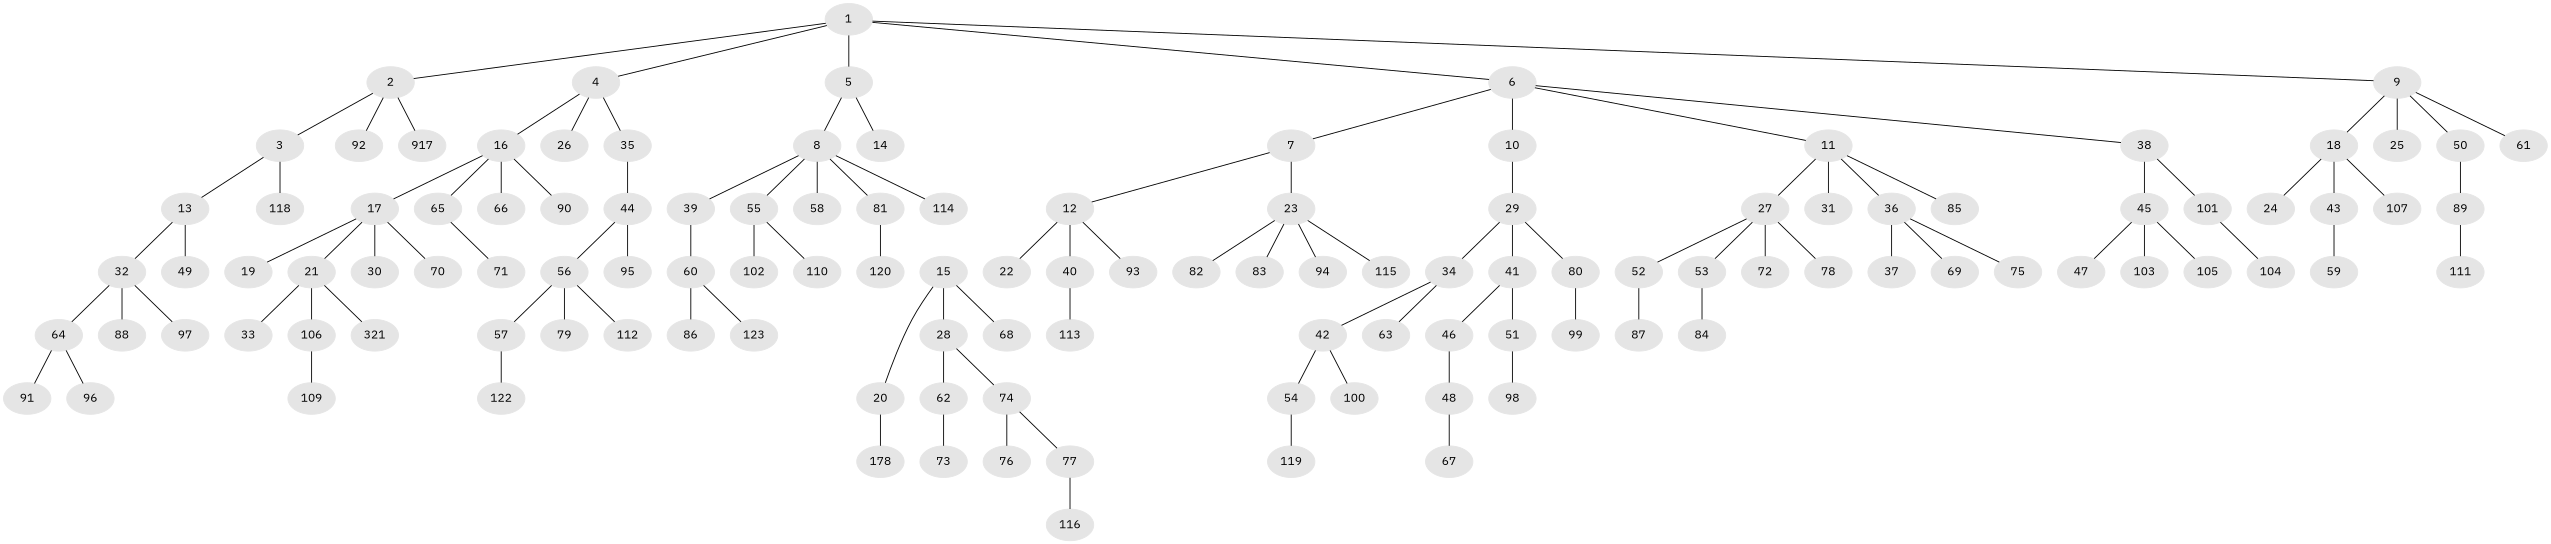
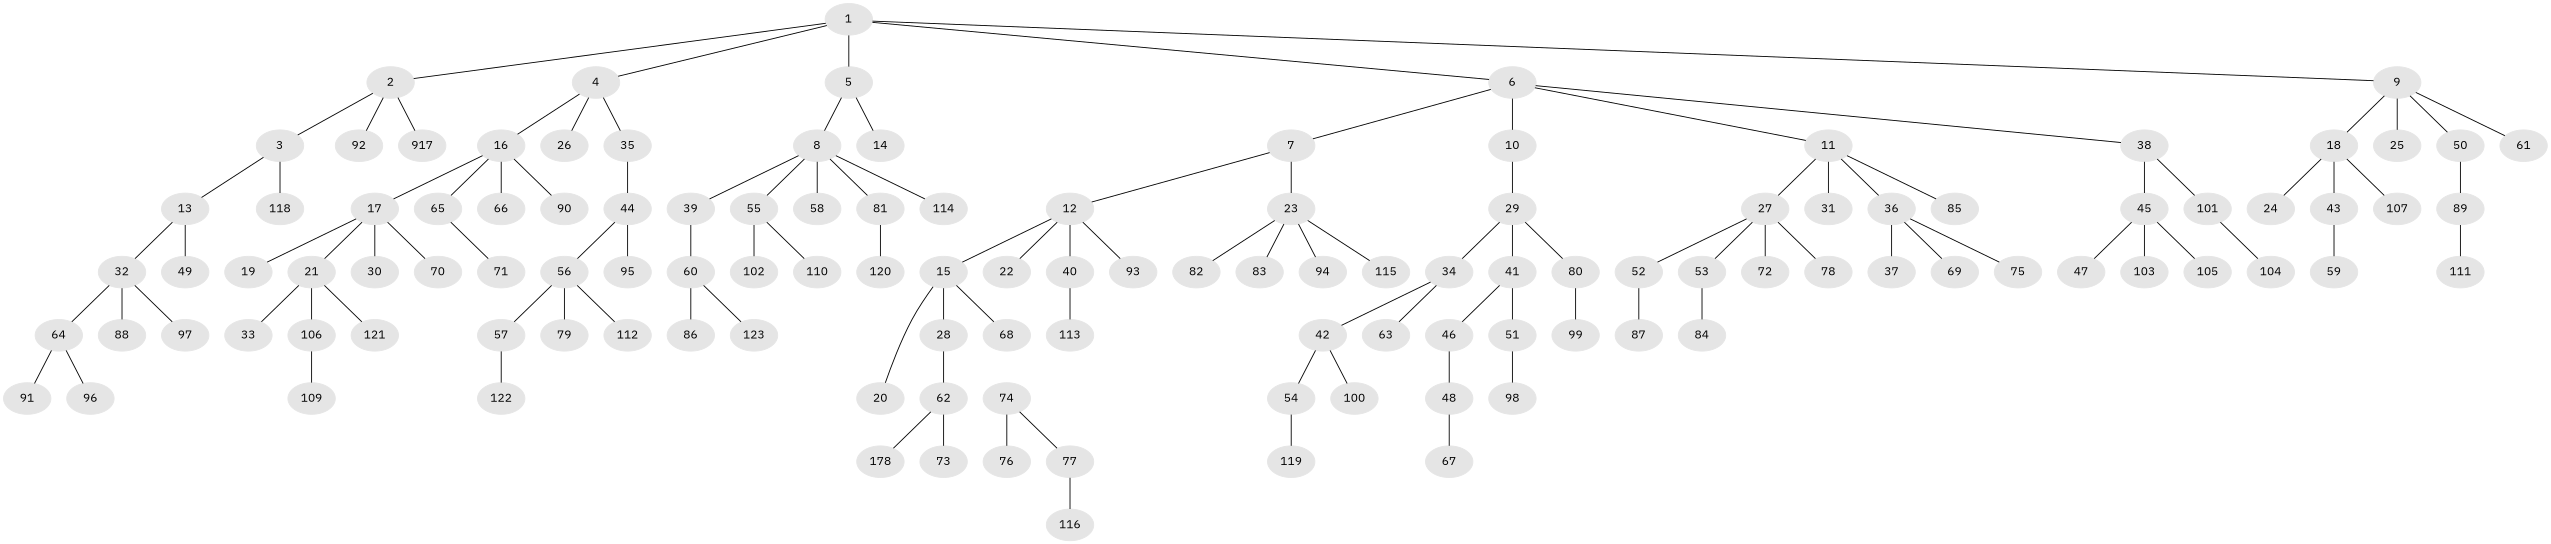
none -> (1007, 240)
(375, 335) -> (375, 335)
(975, 367) -> none
(880, 430) -> (912, 430)
